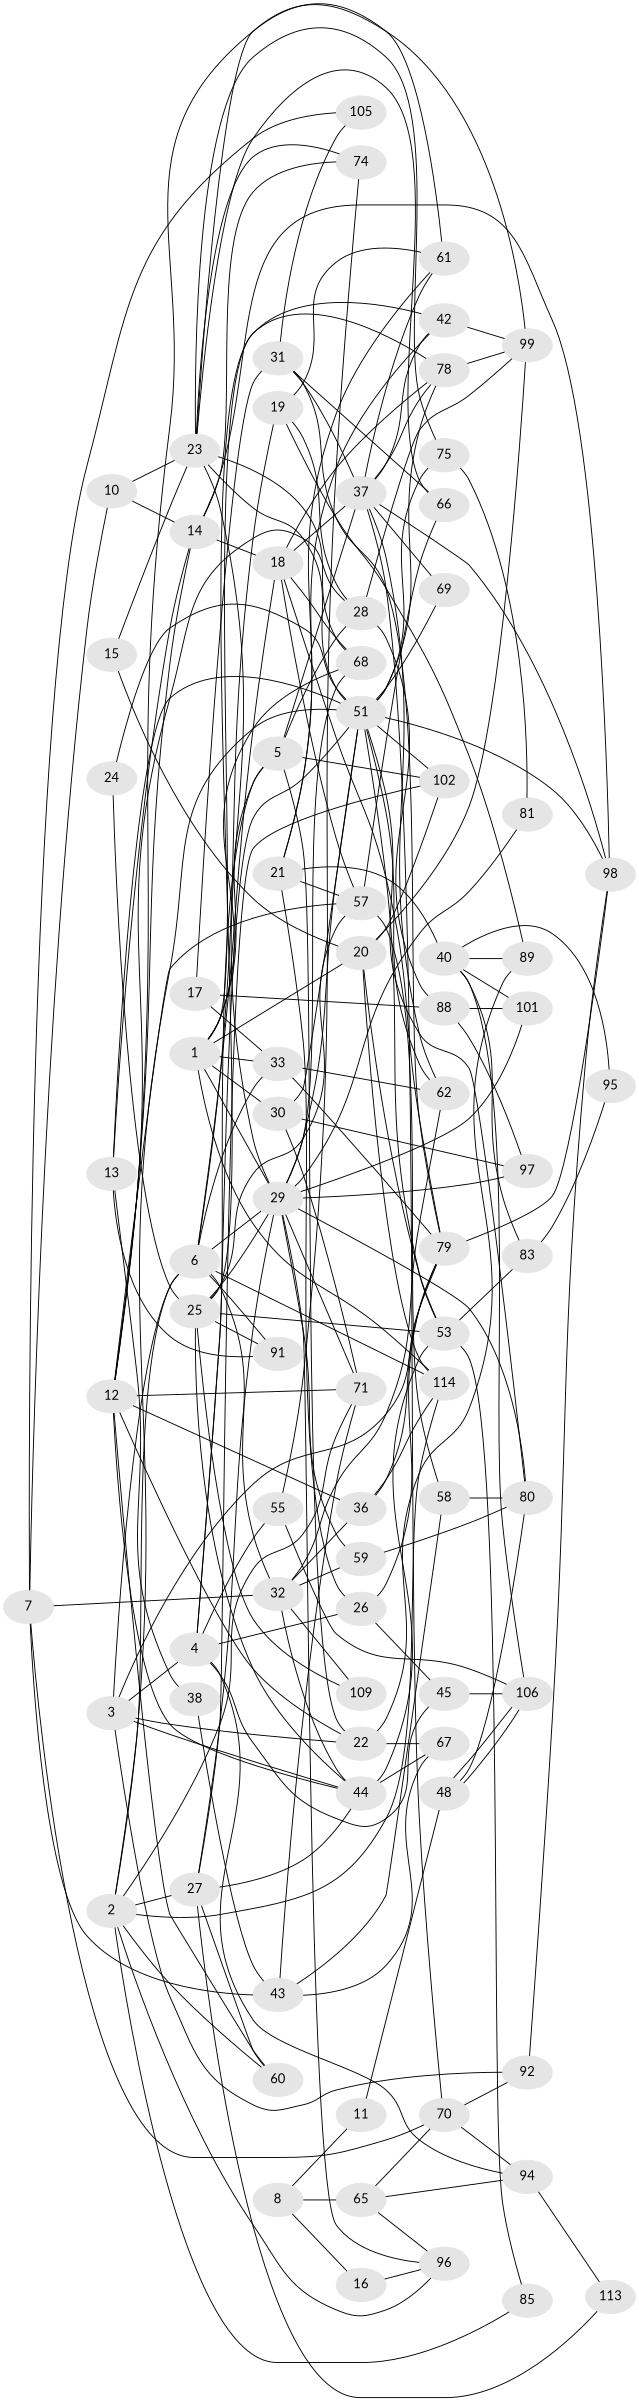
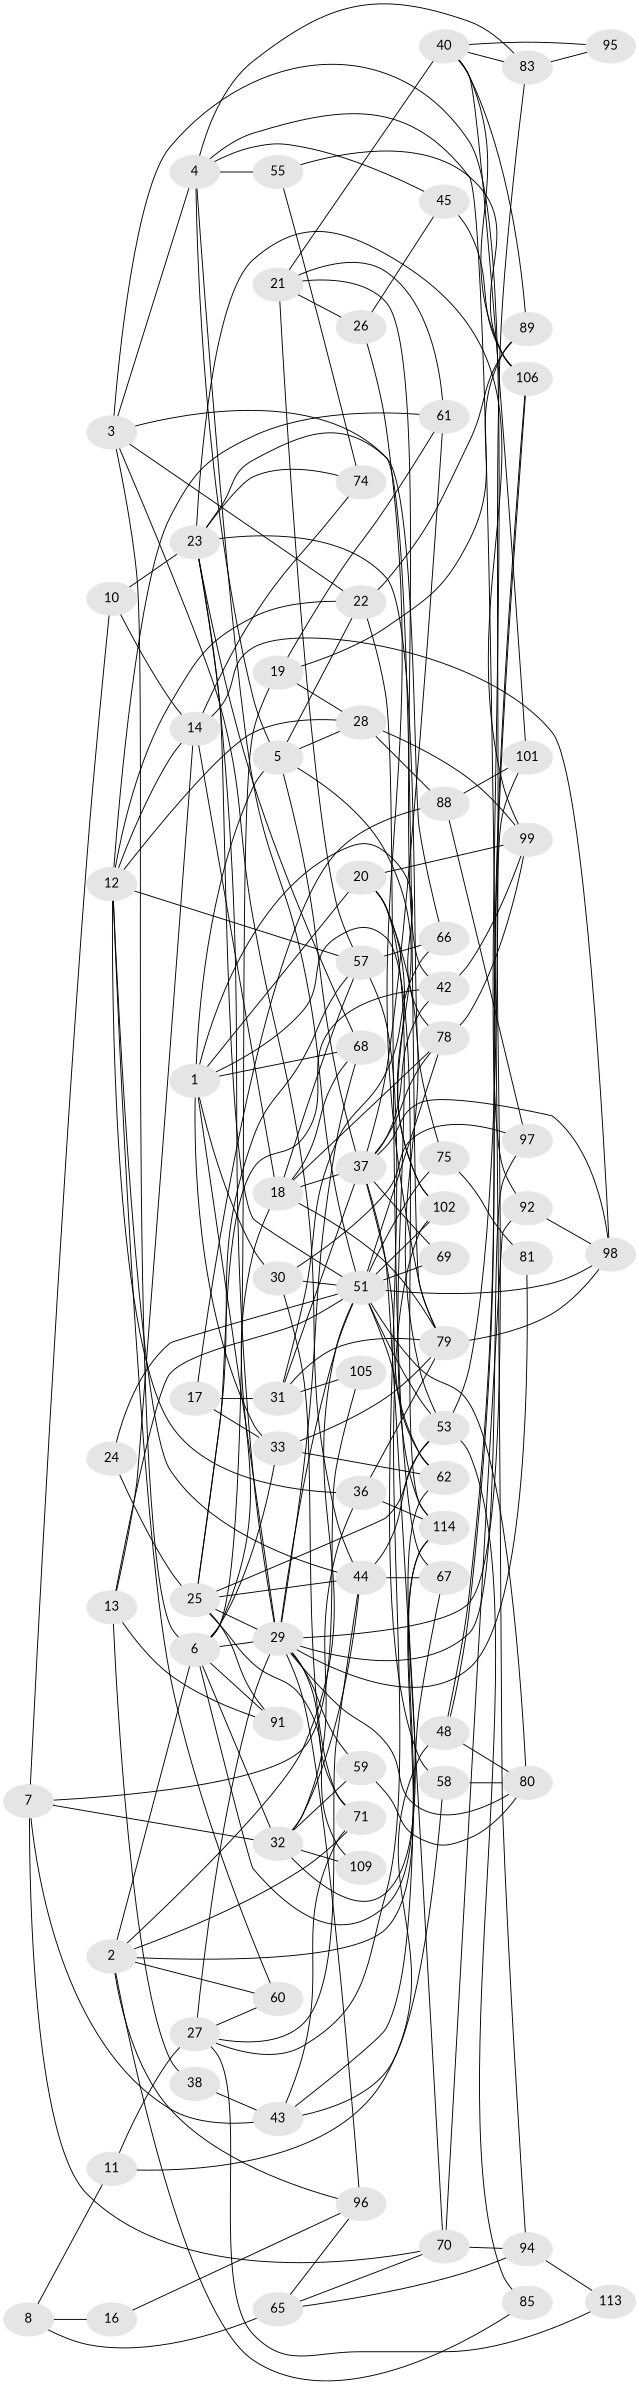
(112, 655) -> none
(236, 1393) -> none
(278, 1629) -> (329, 15)
(153, 1900) -> (139, 2111)
